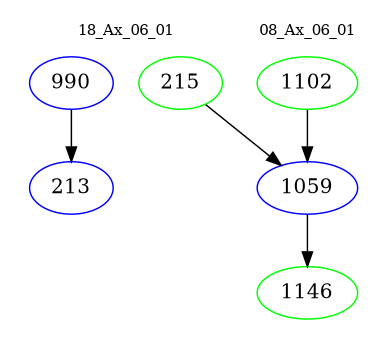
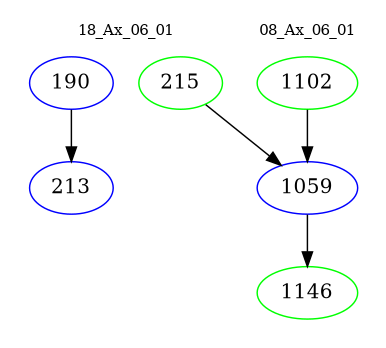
(71, 83) -> (71, 83)
